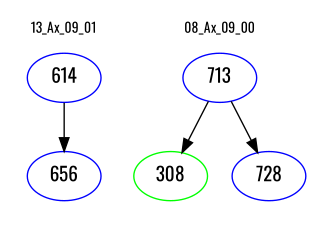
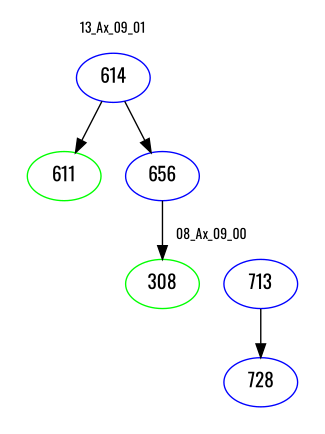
(198, 121) -> (162, 231)
none -> (64, 176)
